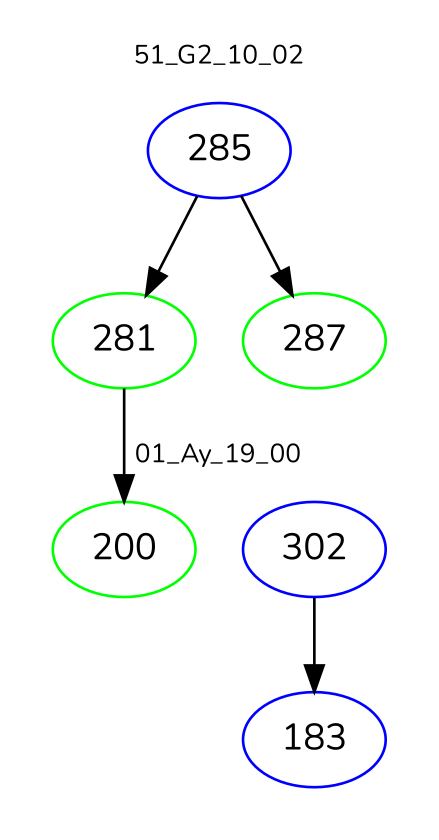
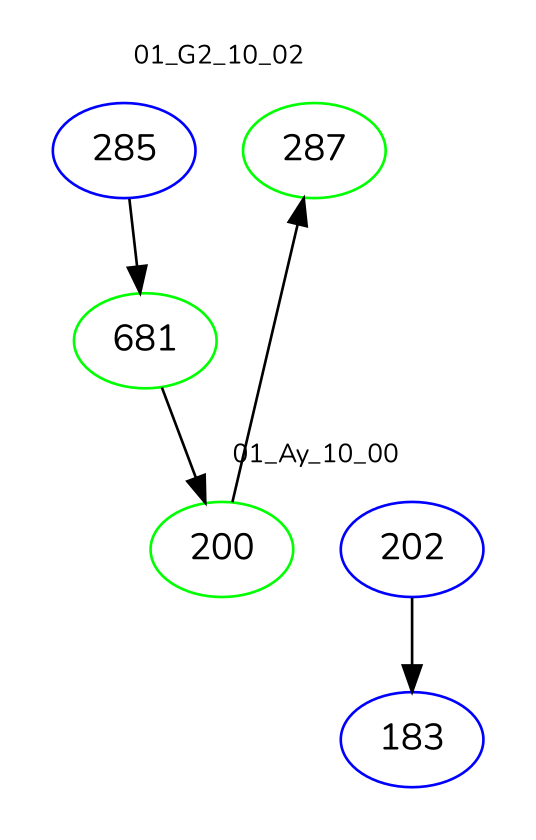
(219, 57) -> (219, 57)
(261, 234) -> (265, 363)
(124, 341) -> (145, 341)
(219, 456) -> (317, 456)
(314, 549) -> (412, 549)
